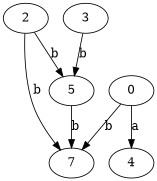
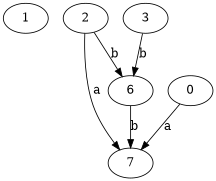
none -> (26, 18)
(37, 91) -> (97, 91)
(72, 91) -> (131, 91)
(109, 127) -> (168, 127)
(131, 163) -> none
